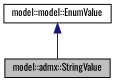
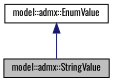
(58, 14) -> (57, 14)
